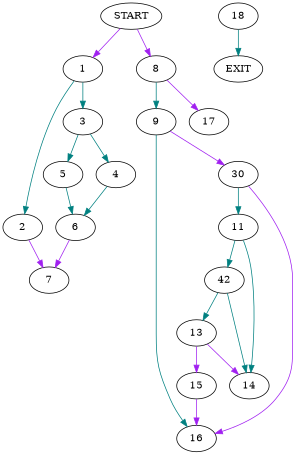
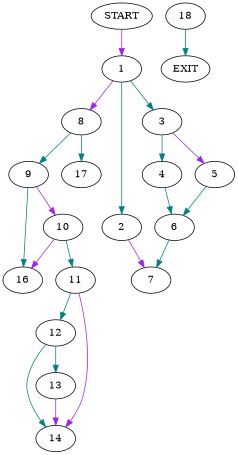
(142, 39) -> (104, 92)
(180, 93) -> (81, 145)
(74, 145) -> (186, 145)
(238, 175) -> (63, 227)
(64, 250) -> (164, 250)
(224, 280) -> (56, 333)
(254, 302) -> (88, 358)
(197, 386) -> none
